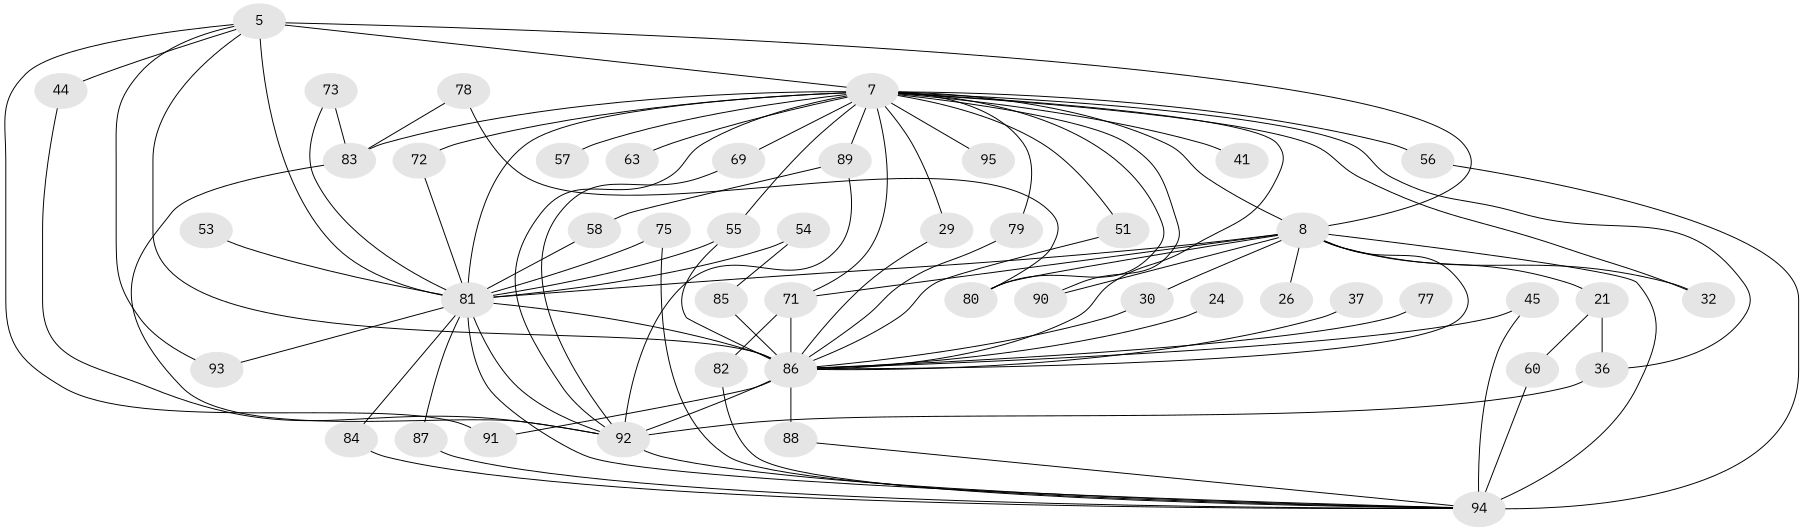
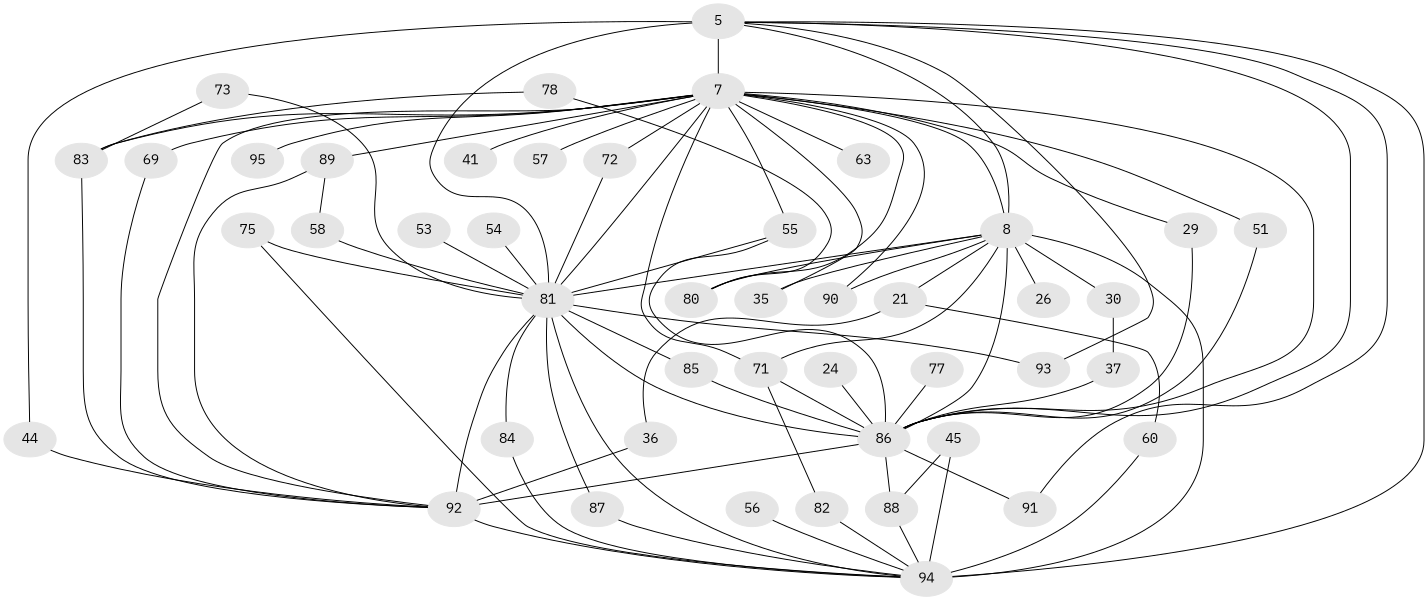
(1155, 105) -> none
(1407, 185) -> none
none -> (1424, 190)
(1016, 230) -> none
(766, 262) -> (620, 335)
(1709, 300) -> (761, 300)
(1218, 348) -> (923, 474)
(957, 349) -> (1113, 328)
